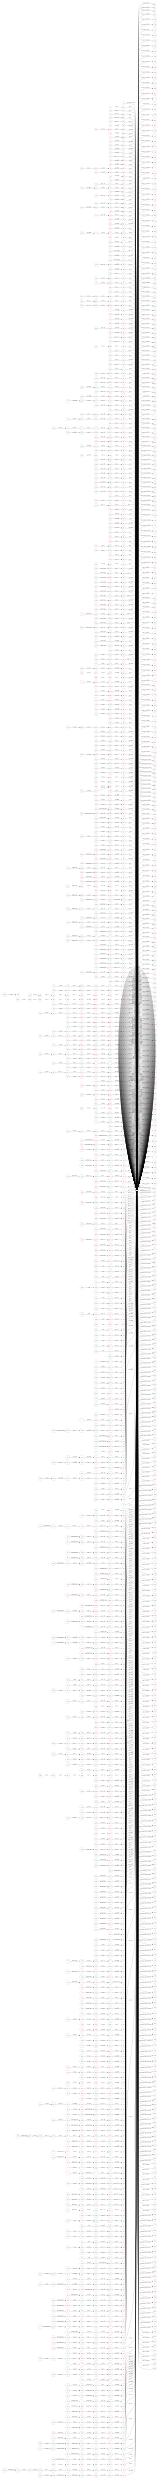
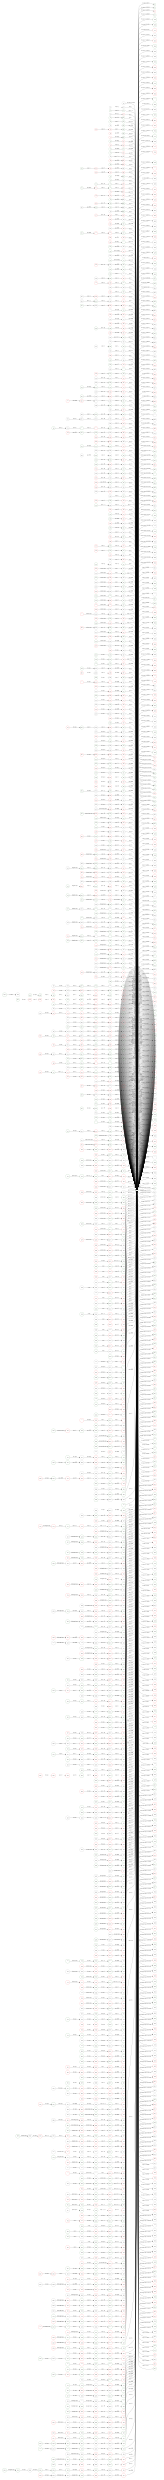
(155, 158) -> none
(103, 789) -> (103, 791)
